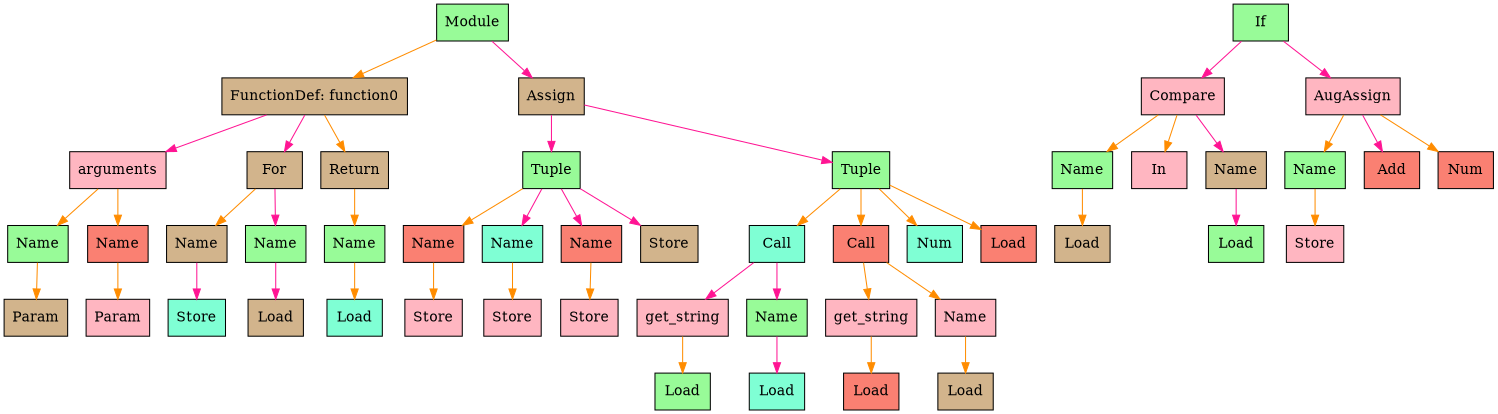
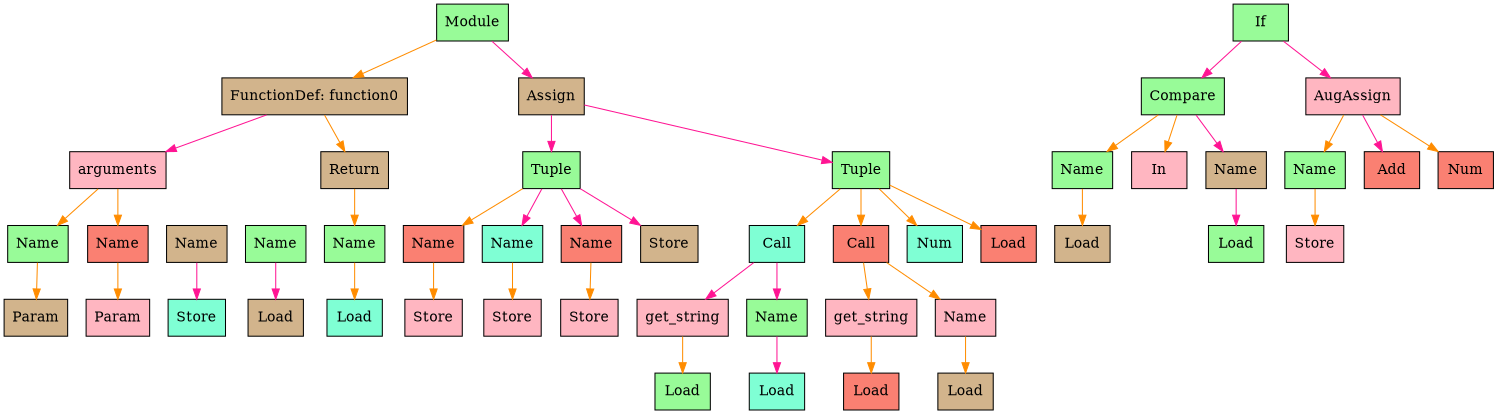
(1183, 96) -> (1183, 96)
(275, 170) -> none
